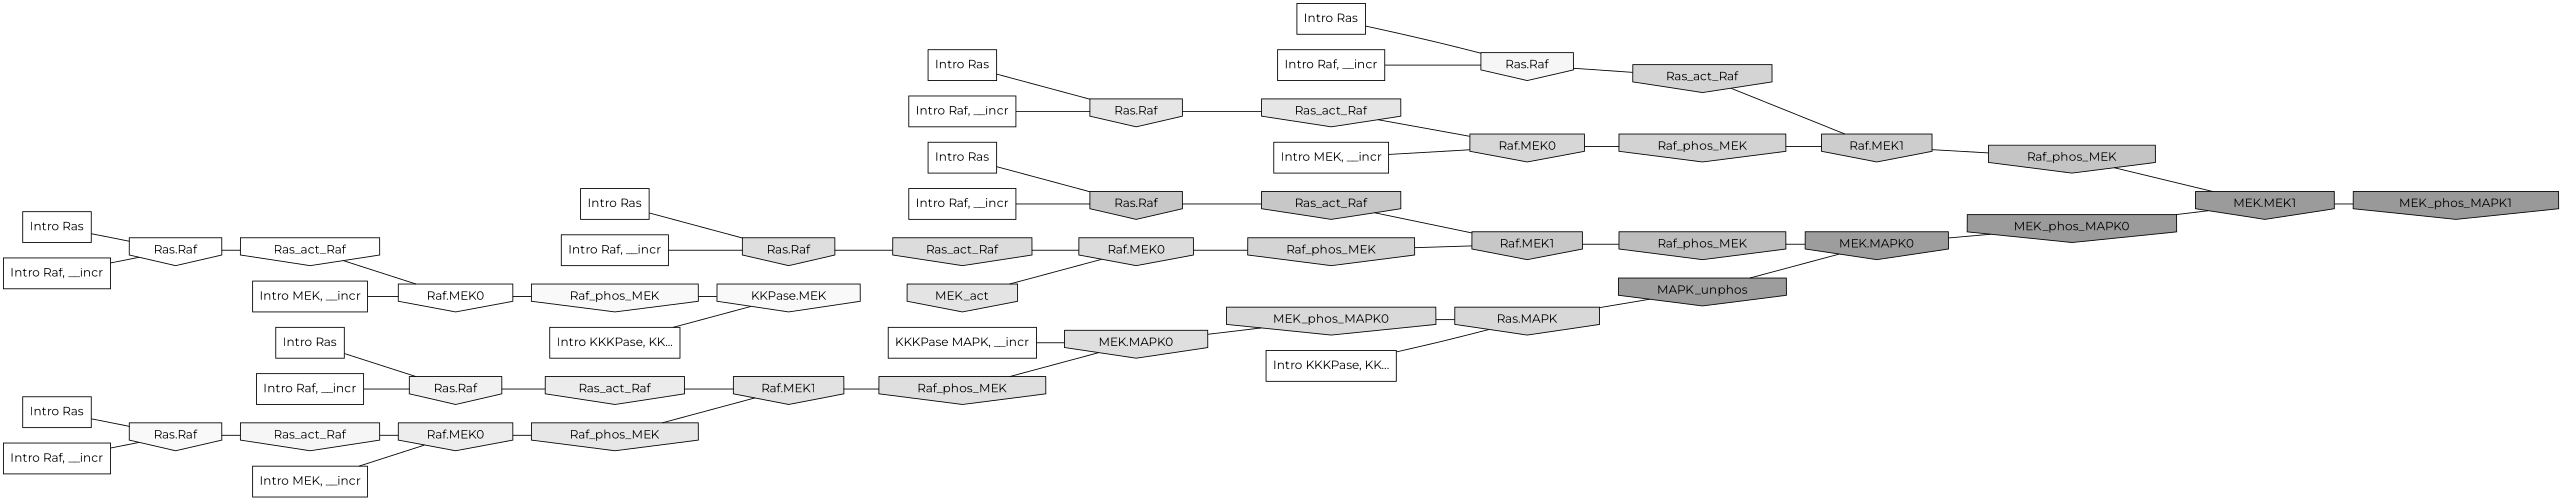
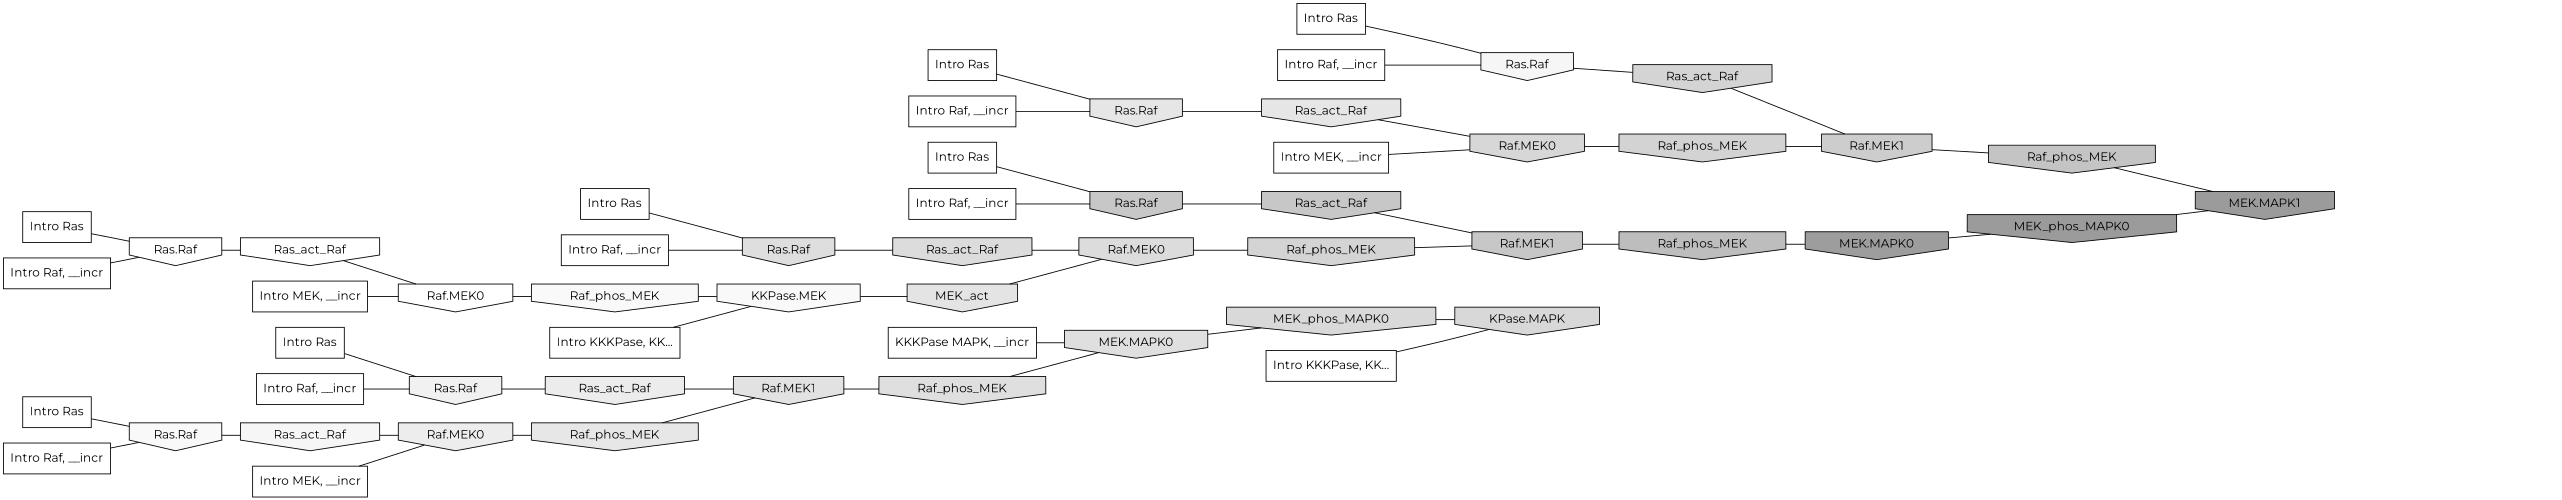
(2265, 204) -> (2265, 204)
(2456, 204) -> none
(1702, 291) -> none
none -> (884, 297)
(1527, 320) -> (1527, 320)
